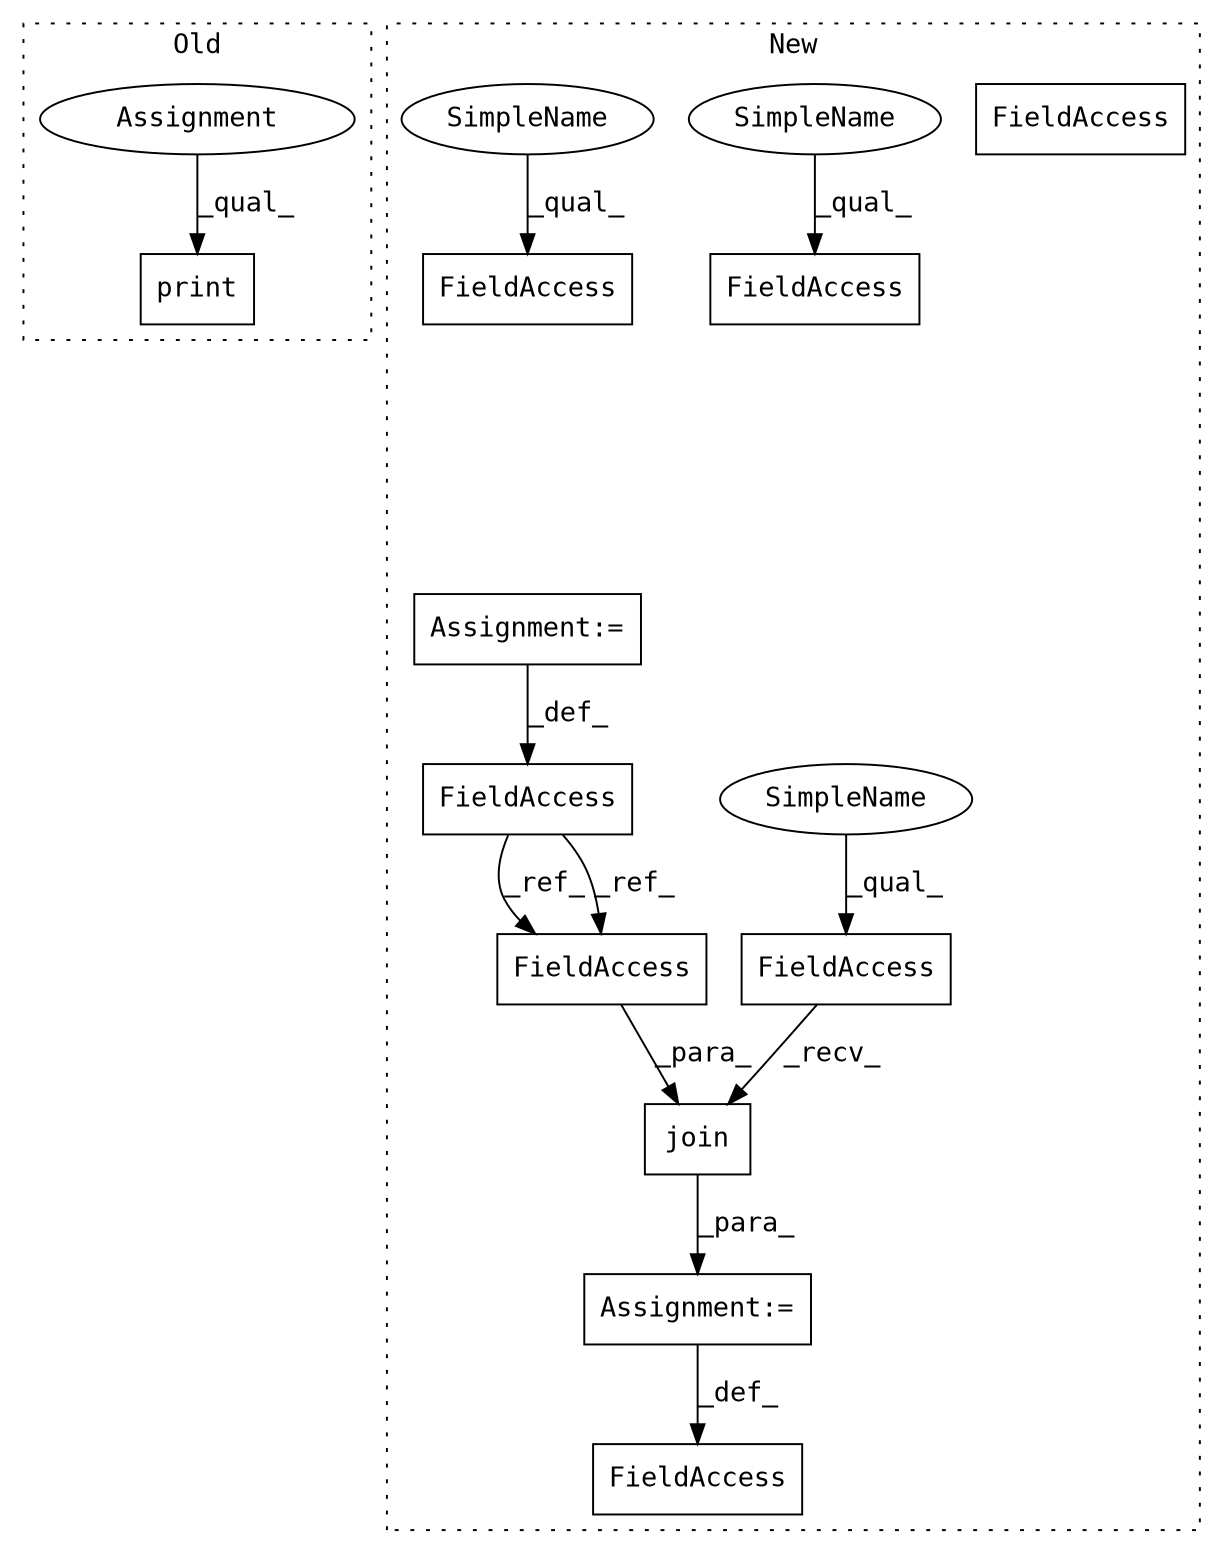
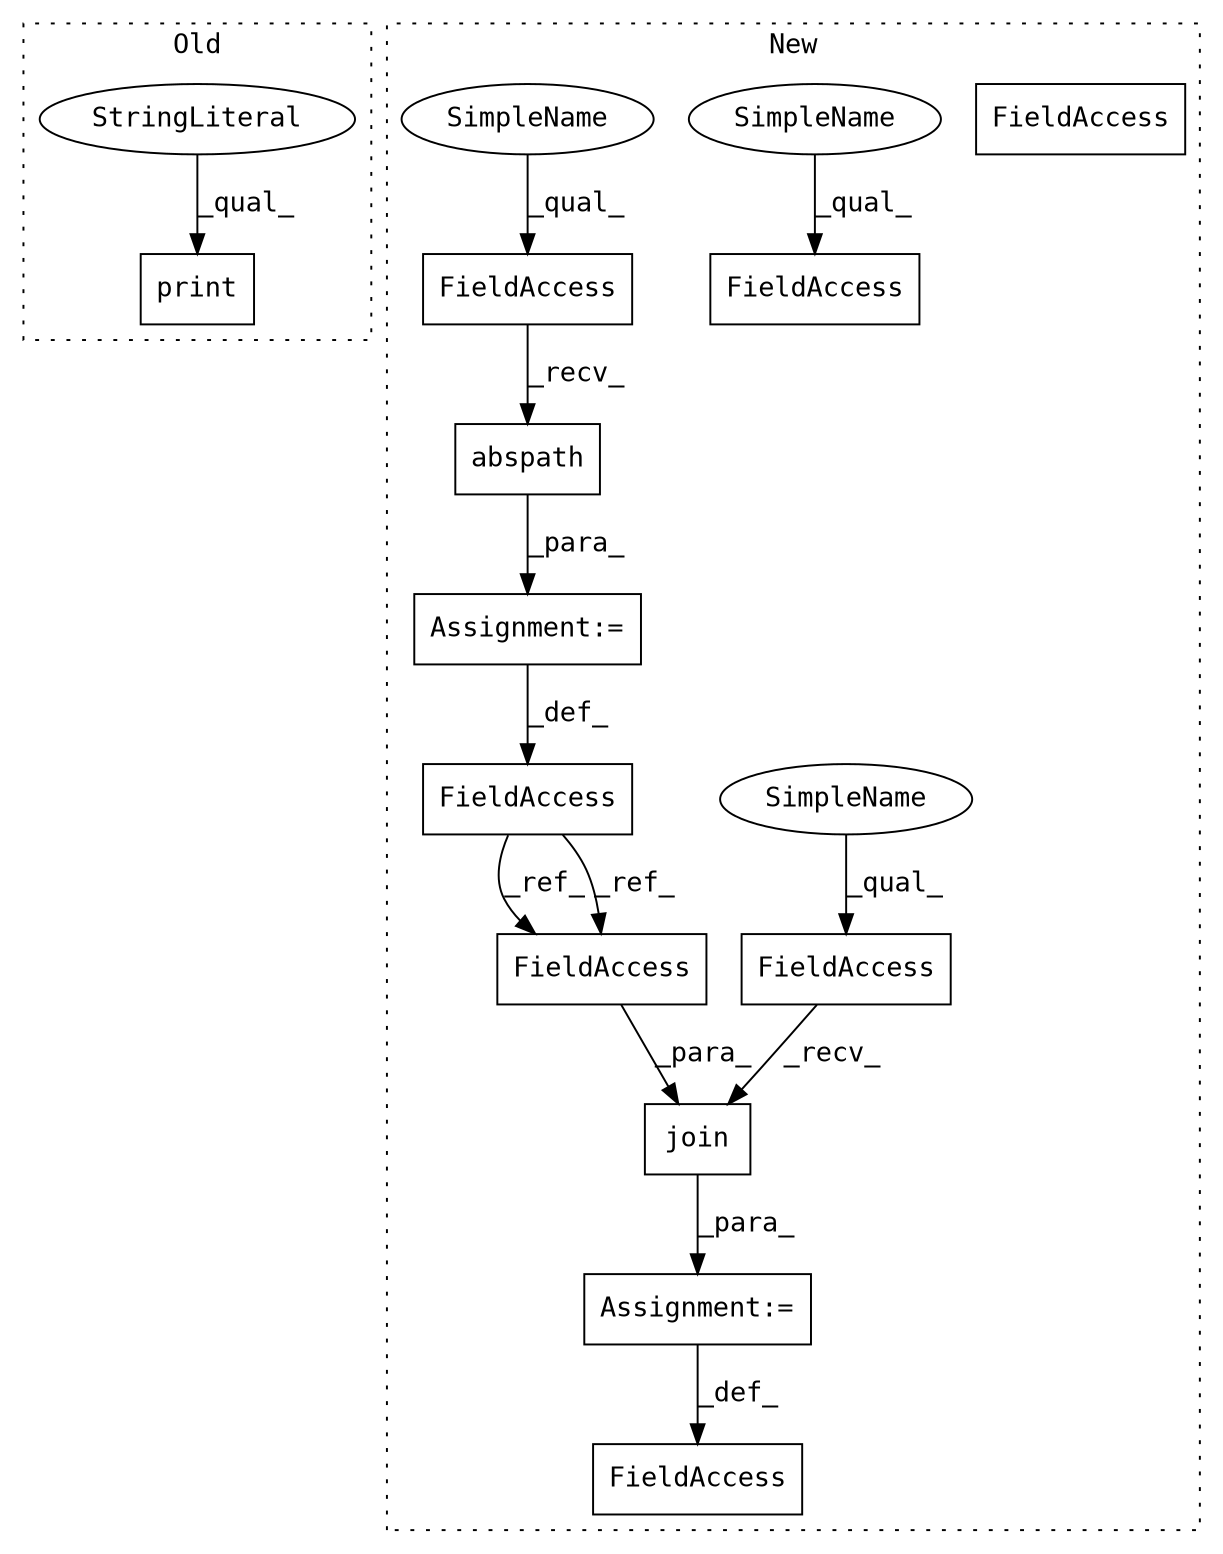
(197, 119) -> (197, 119)
none -> (528, 459)
